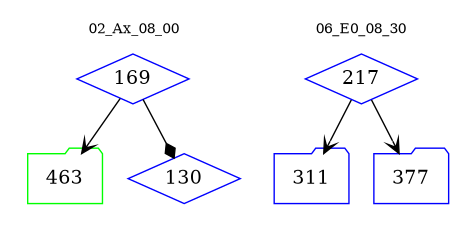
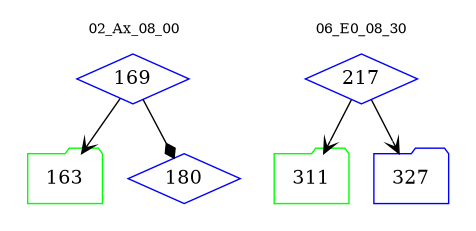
(65, 179) -> (65, 179)
(184, 179) -> (184, 179)
(312, 179) -> (312, 179)
(411, 179) -> (411, 179)
